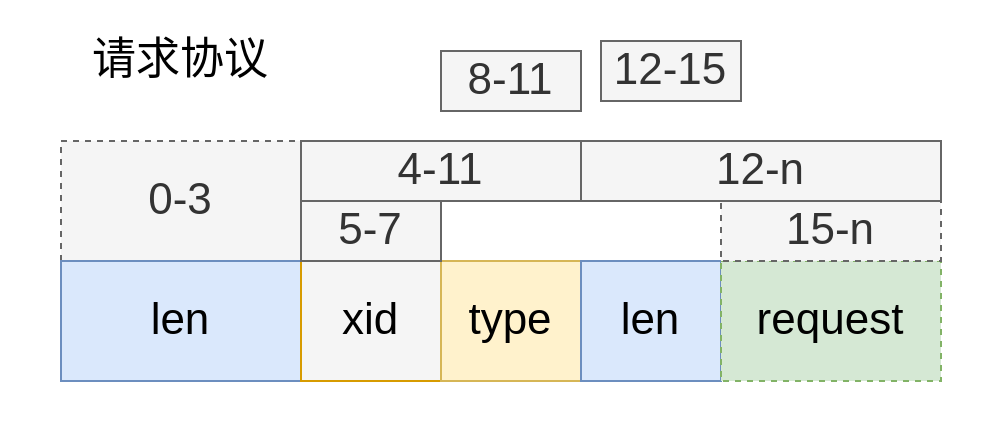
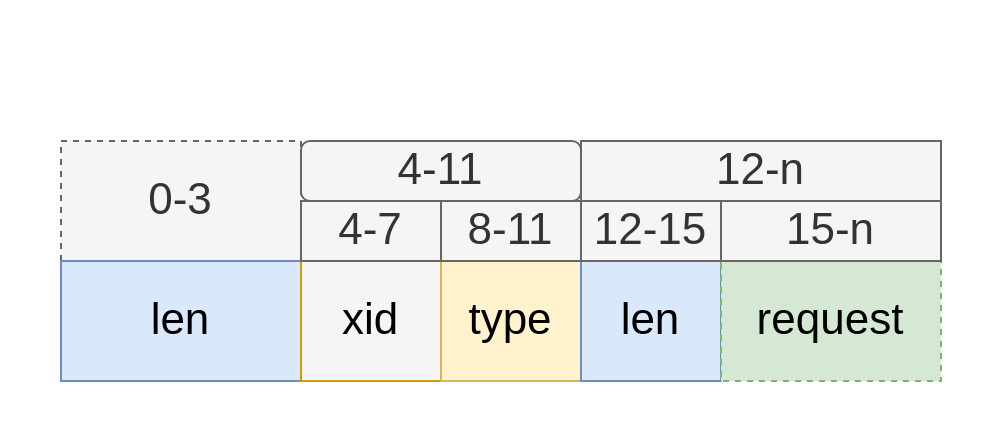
(181, 61) -> none
(671, 71) -> (651, 231)
(511, 81) -> (511, 231)
(441, 171) -> (441, 171)
(371, 231) -> (371, 231)
(831, 231) -> (831, 231)
